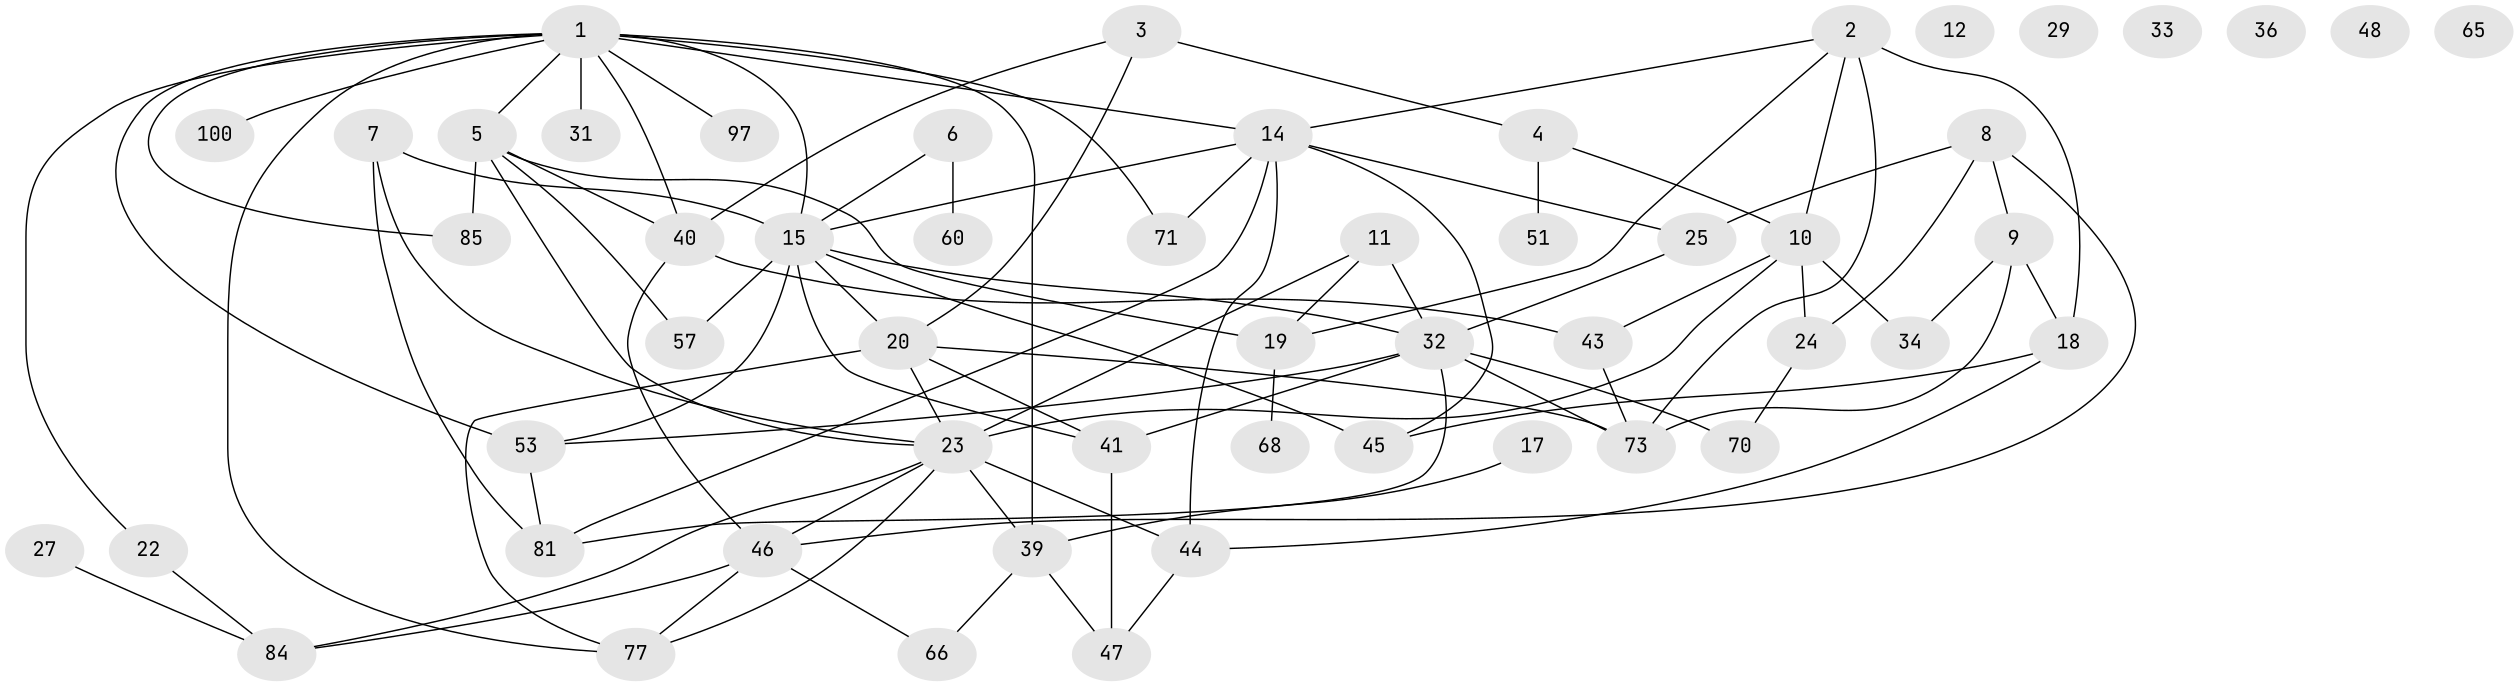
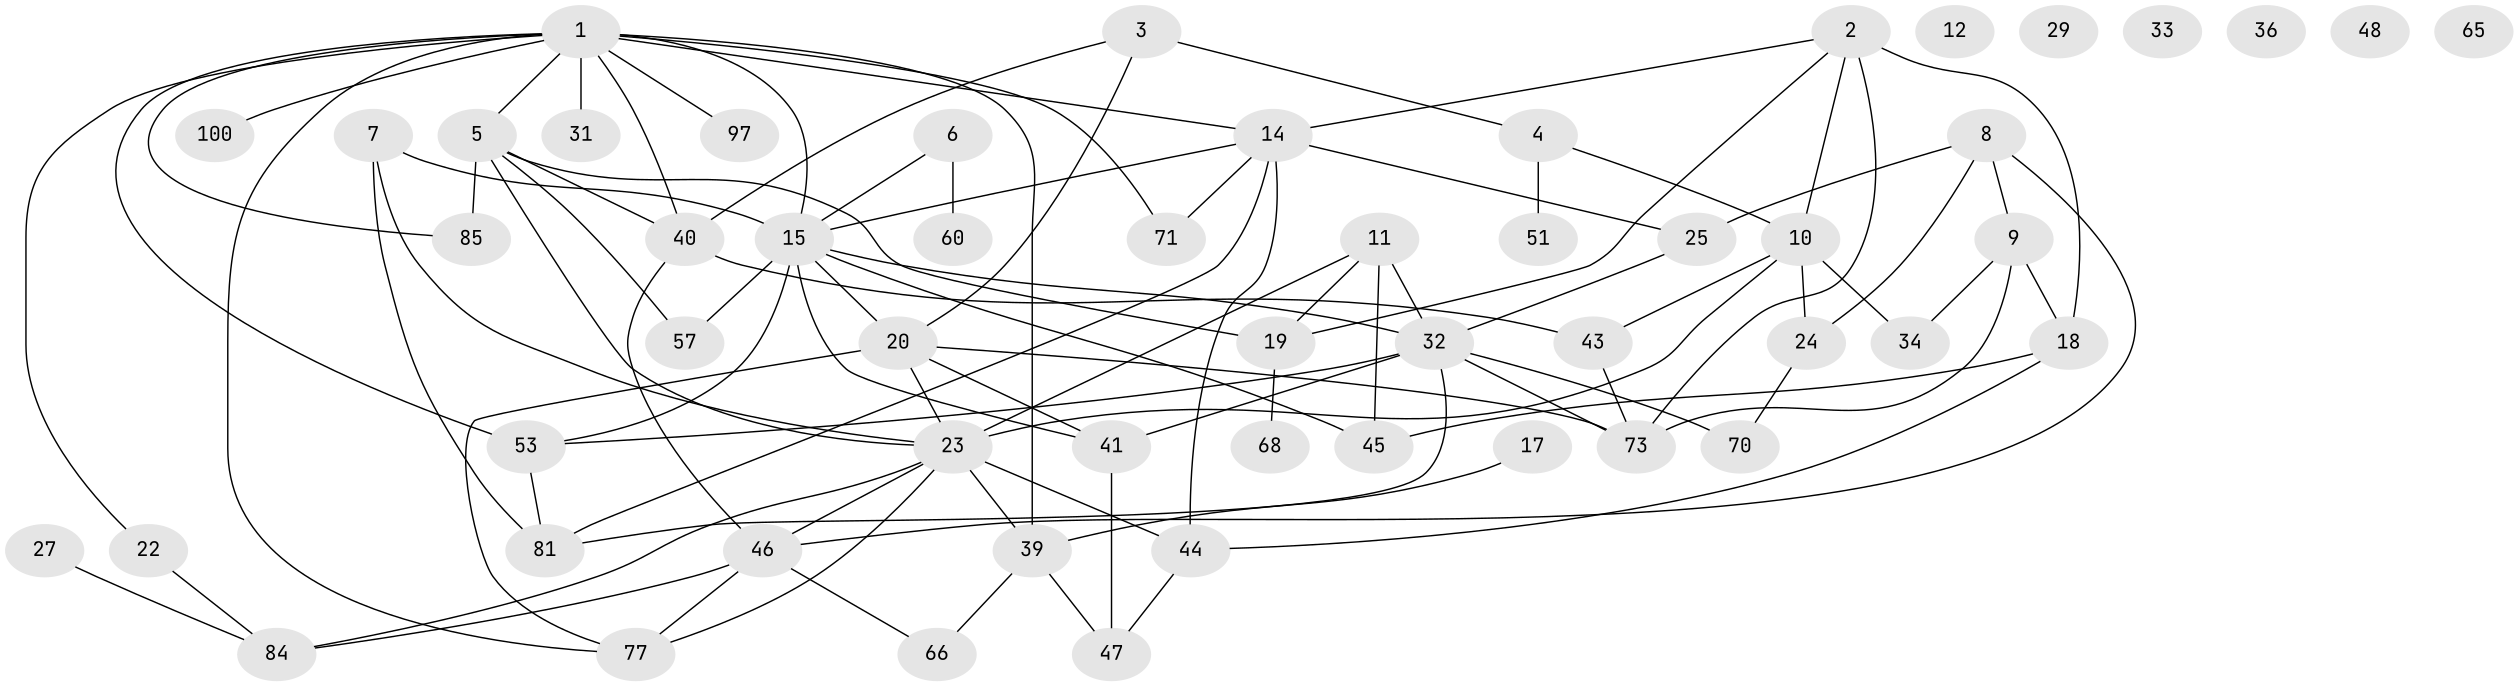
(1472, 268) -> (1377, 343)
